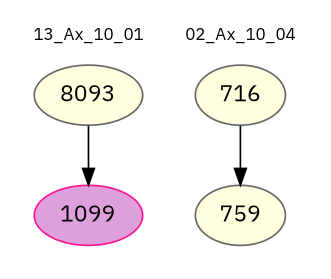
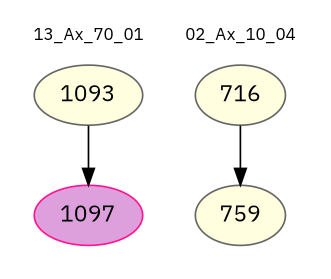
(89, 36) -> (89, 36)
(88, 95) -> (88, 95)
(88, 215) -> (88, 215)
